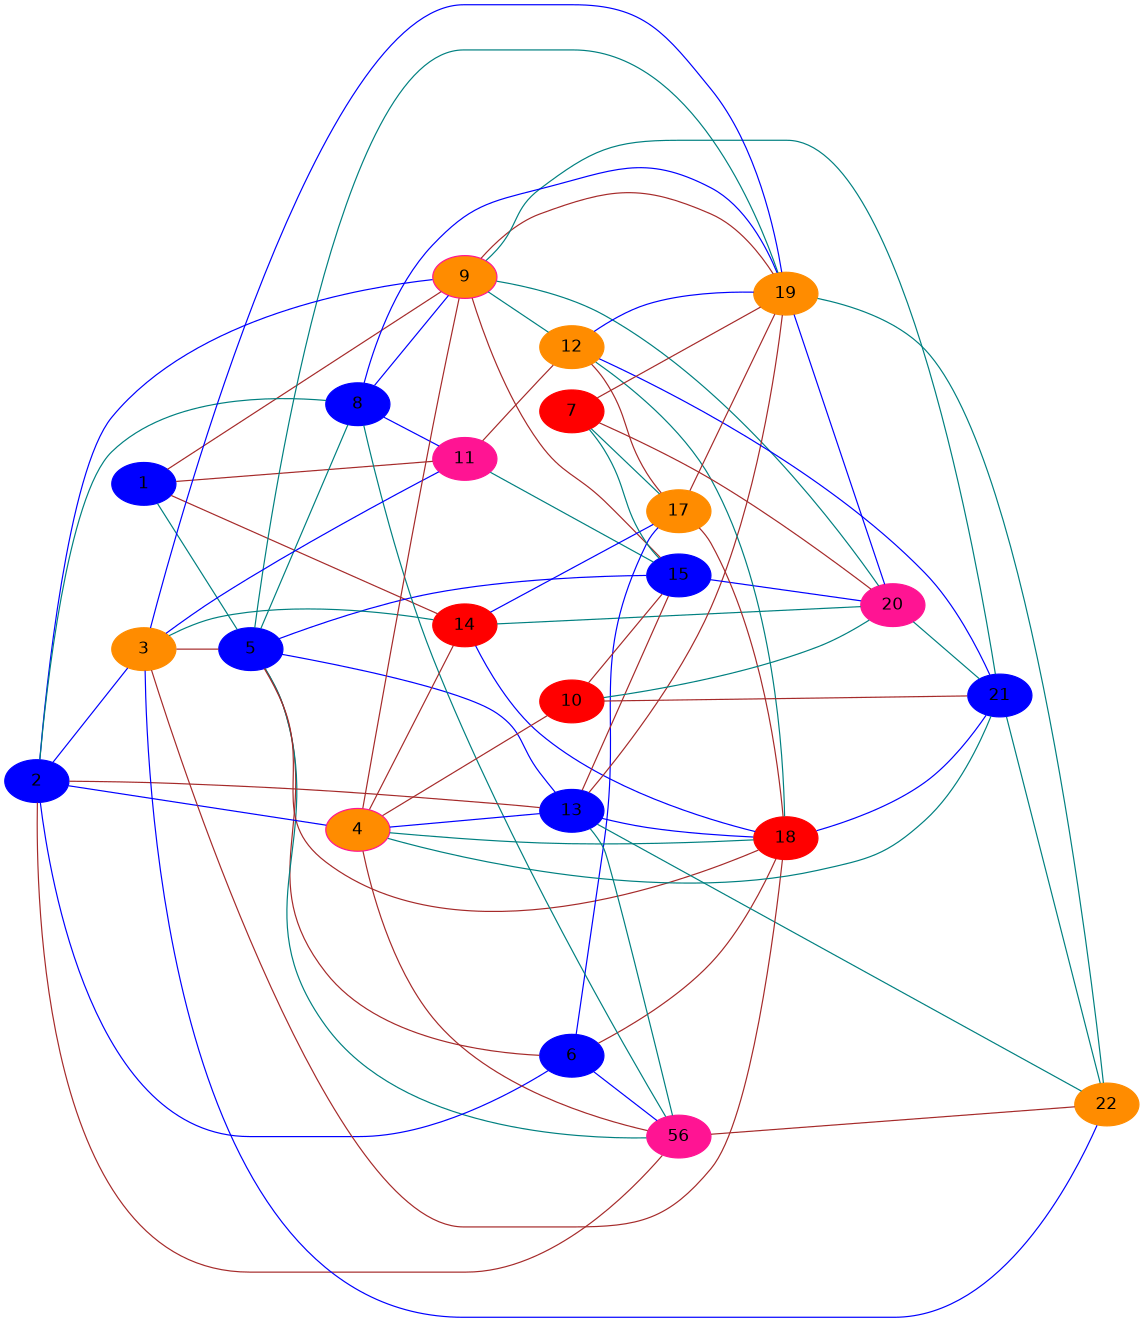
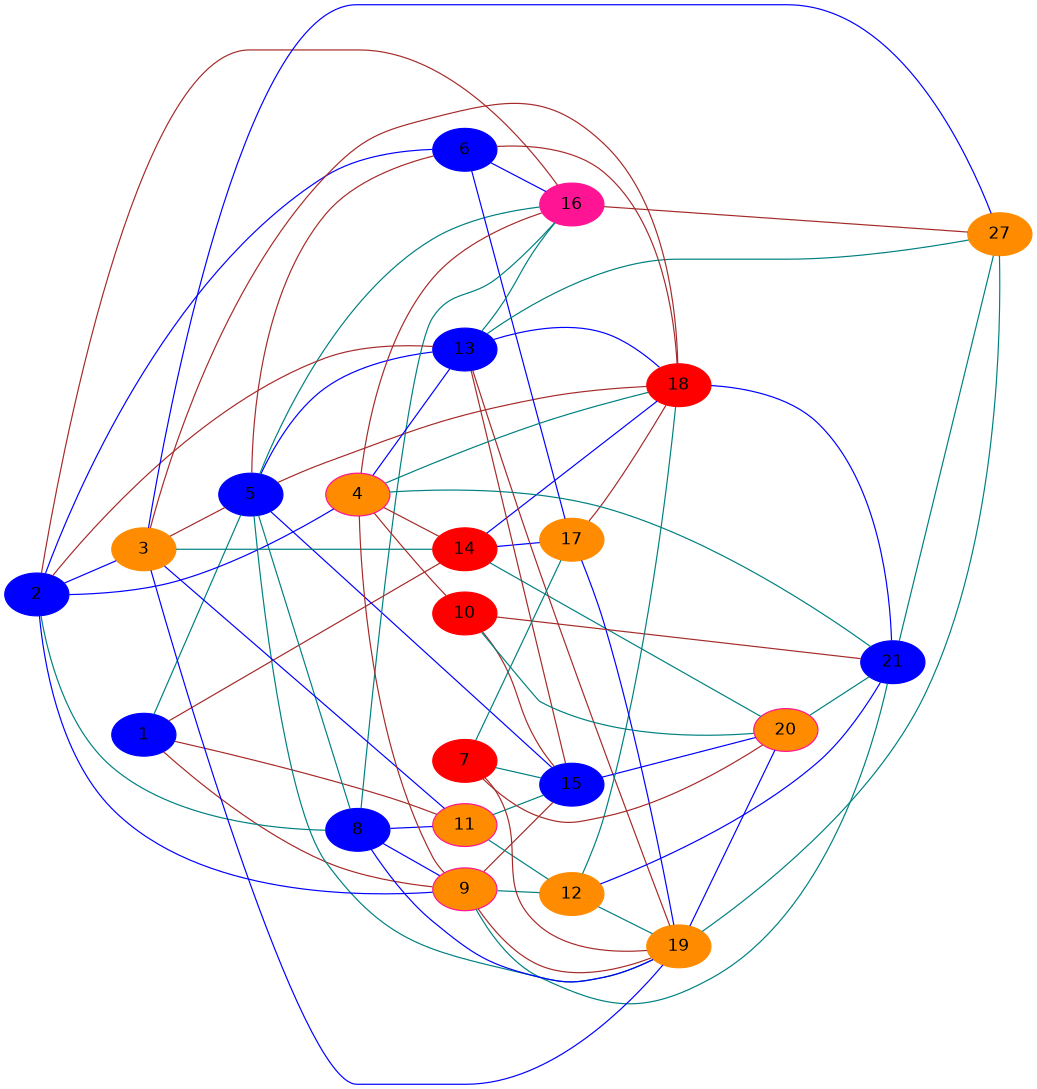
(670, 299) -> (625, 920)
(715, 397) -> none
(521, 399) -> (520, 861)
(732, 402) -> (635, 741)
(626, 425) -> none
(465, 459) -> (465, 825)
(893, 605) -> (786, 730)
(1107, 1104) -> (1000, 234)
(679, 1137) -> (572, 204)
